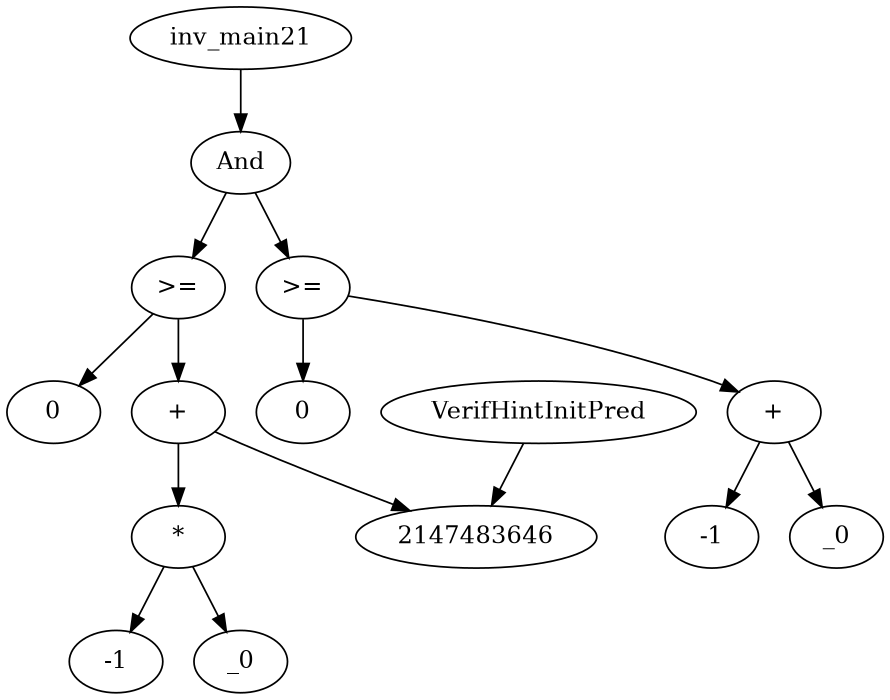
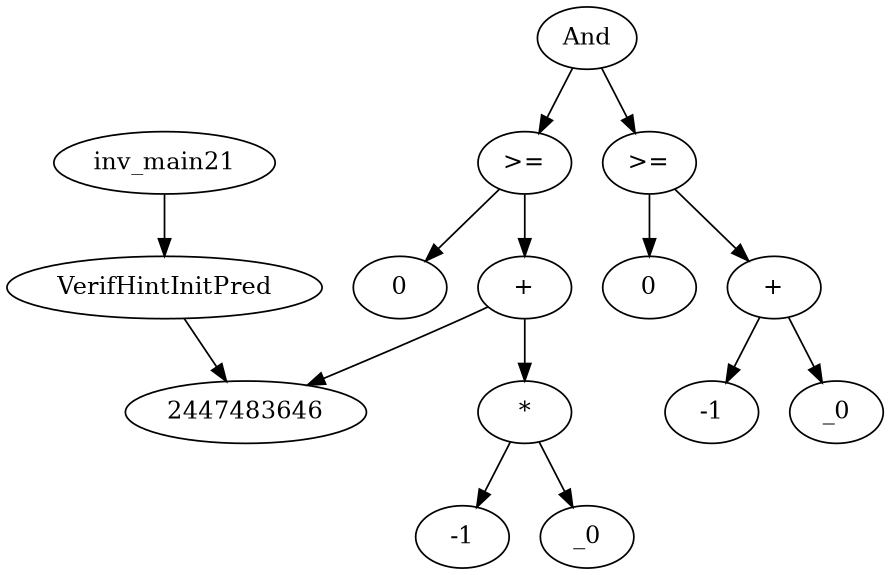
(241, 92) -> (165, 217)
(476, 537) -> (246, 412)
